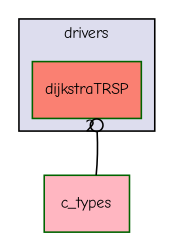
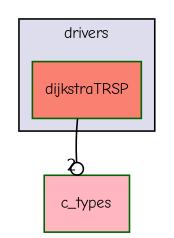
(97, 153) -> (76, 141)
